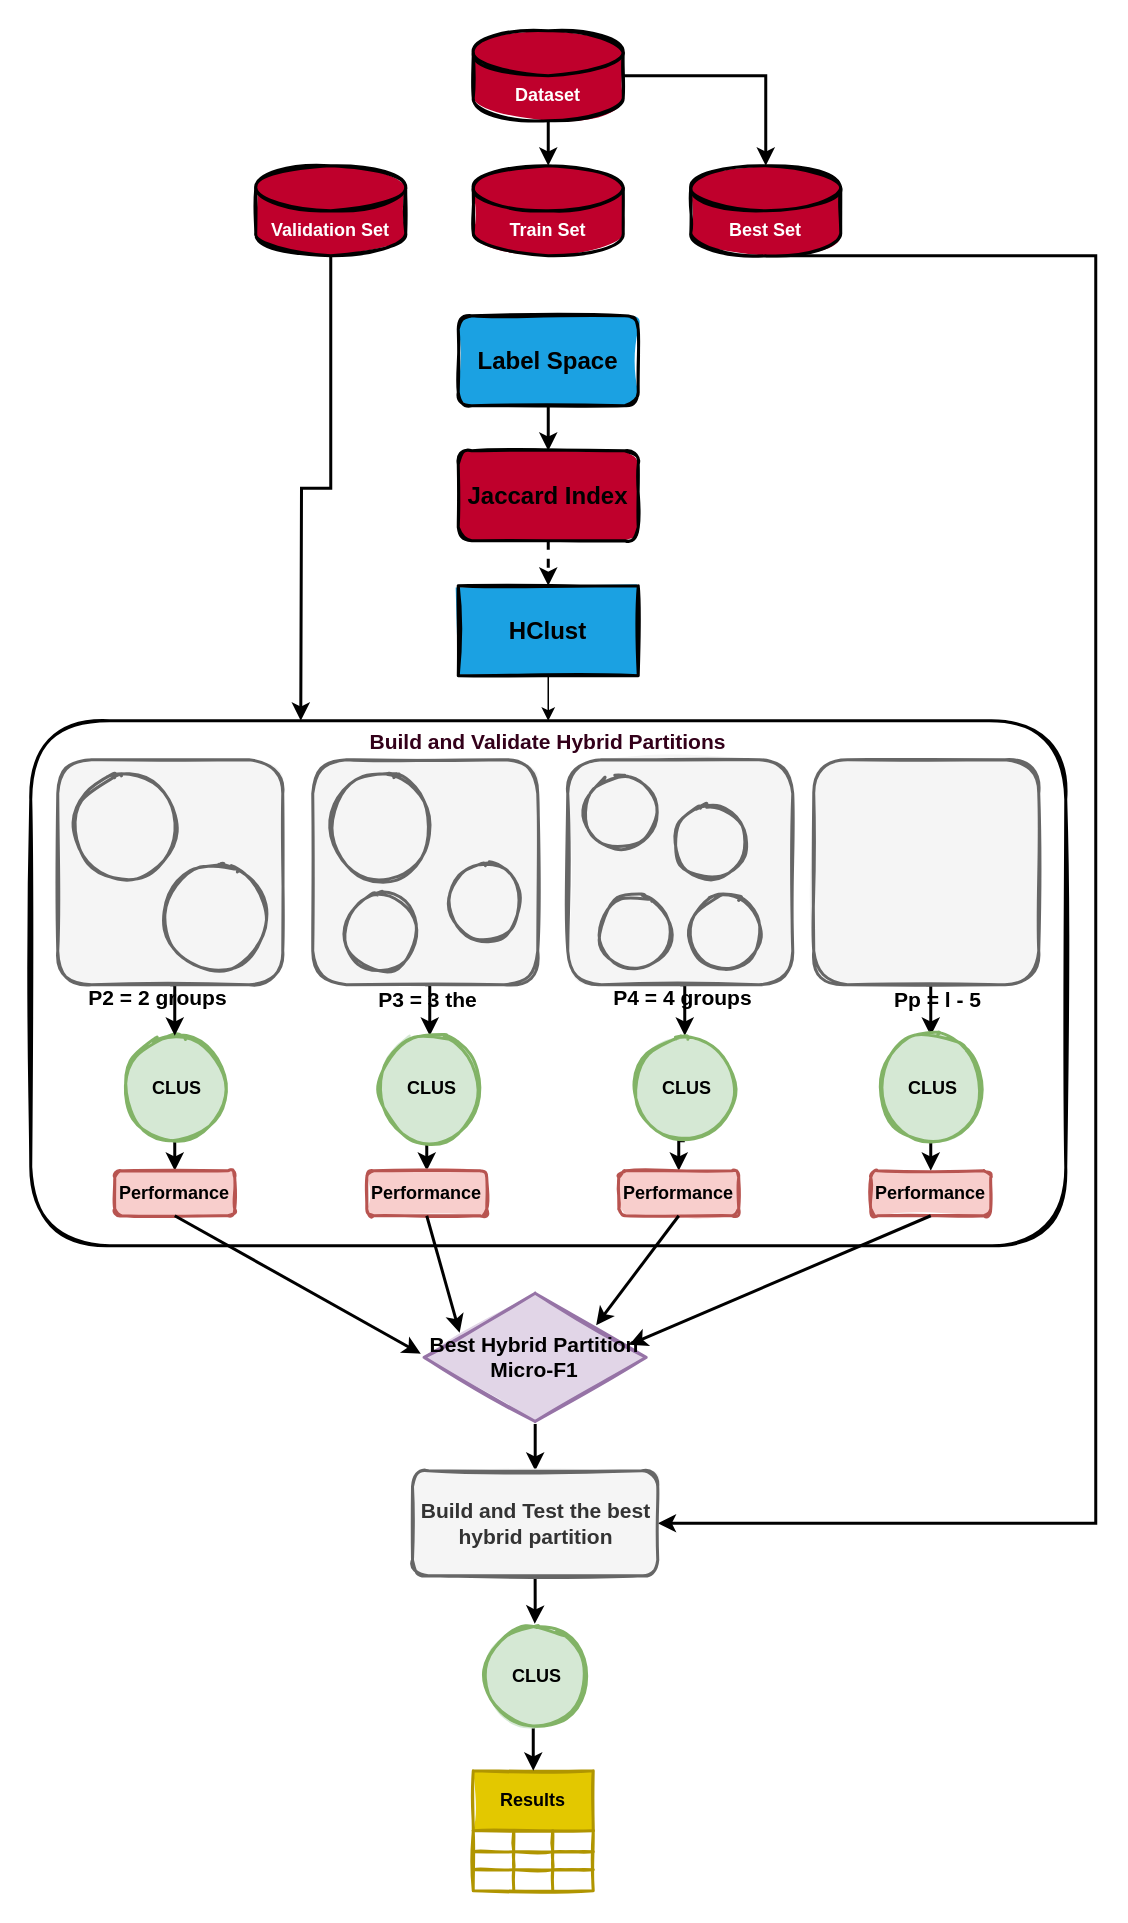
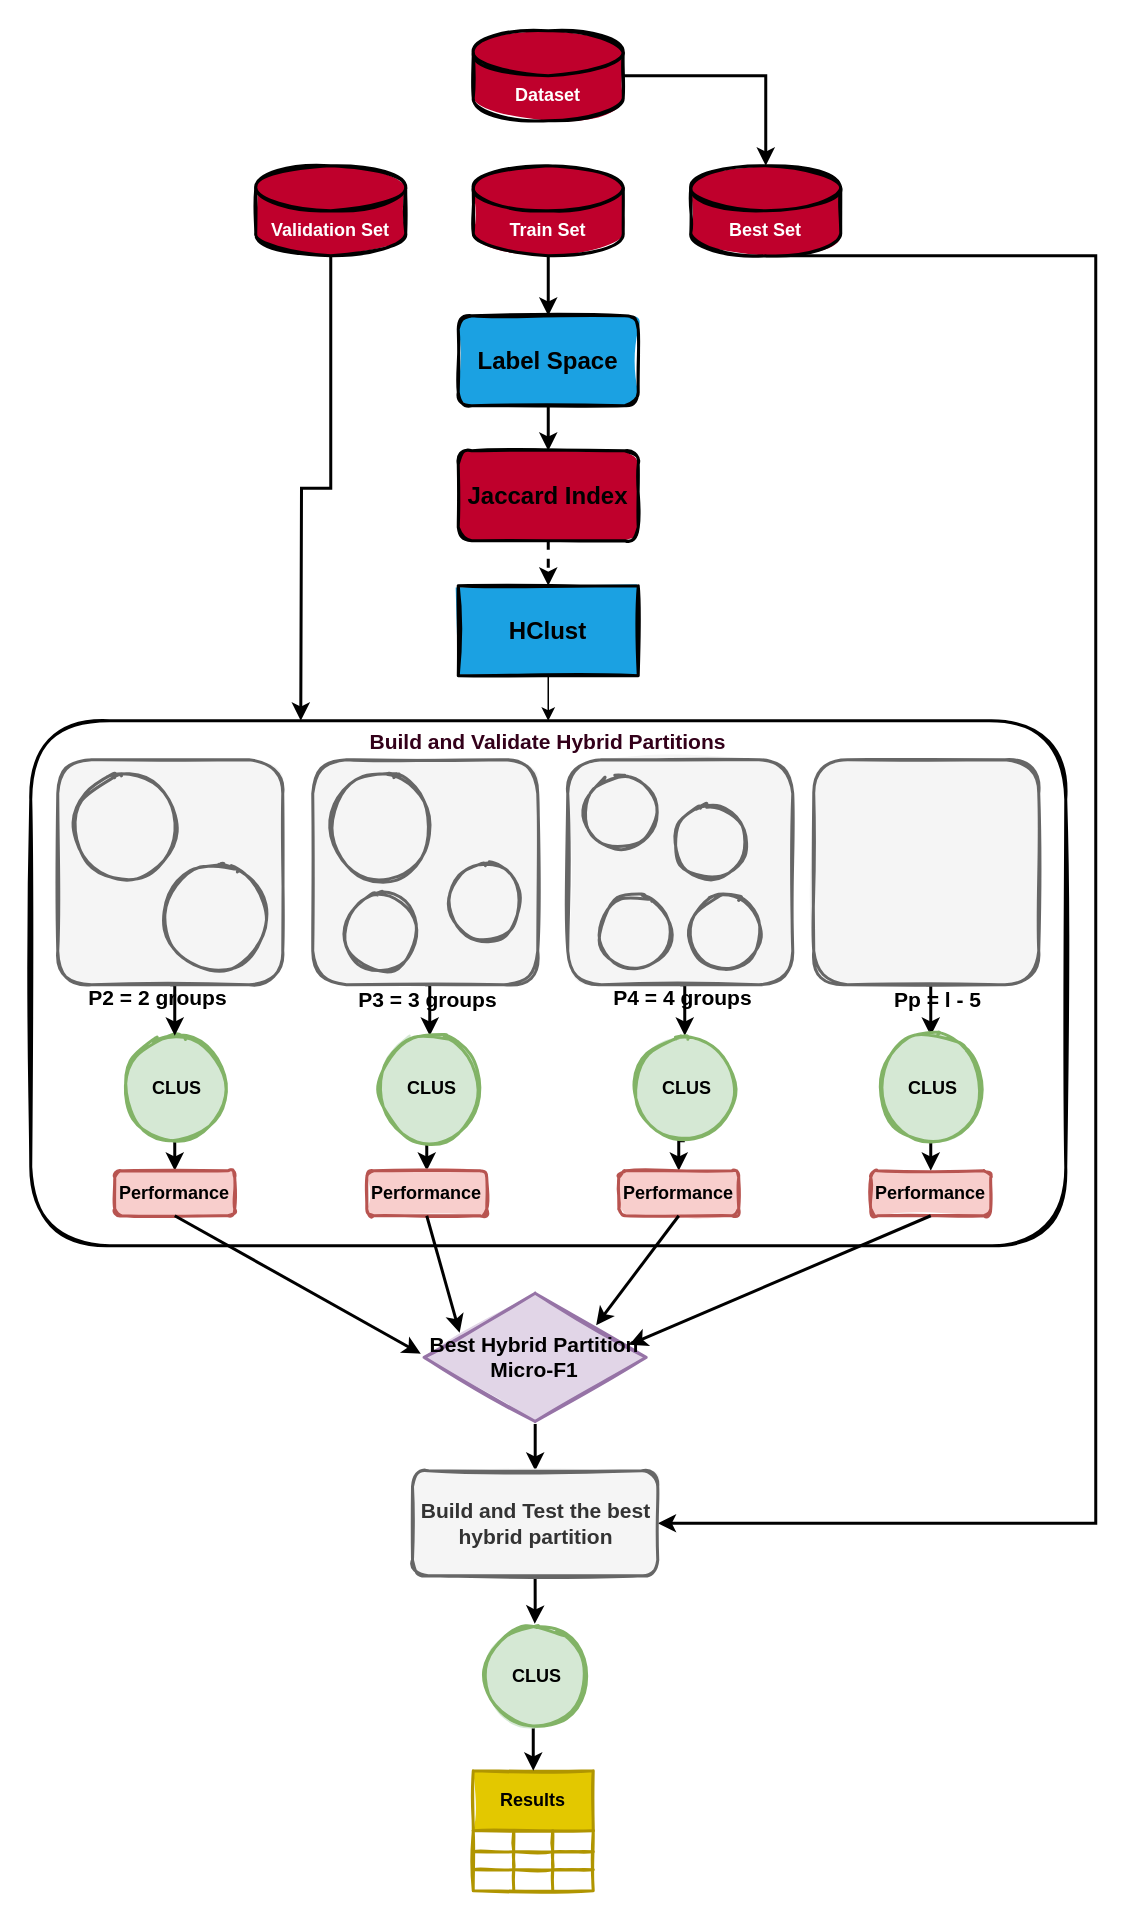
(548, 137) -> none
none -> (548, 280)
(428, 1000) -> (428, 1000)
